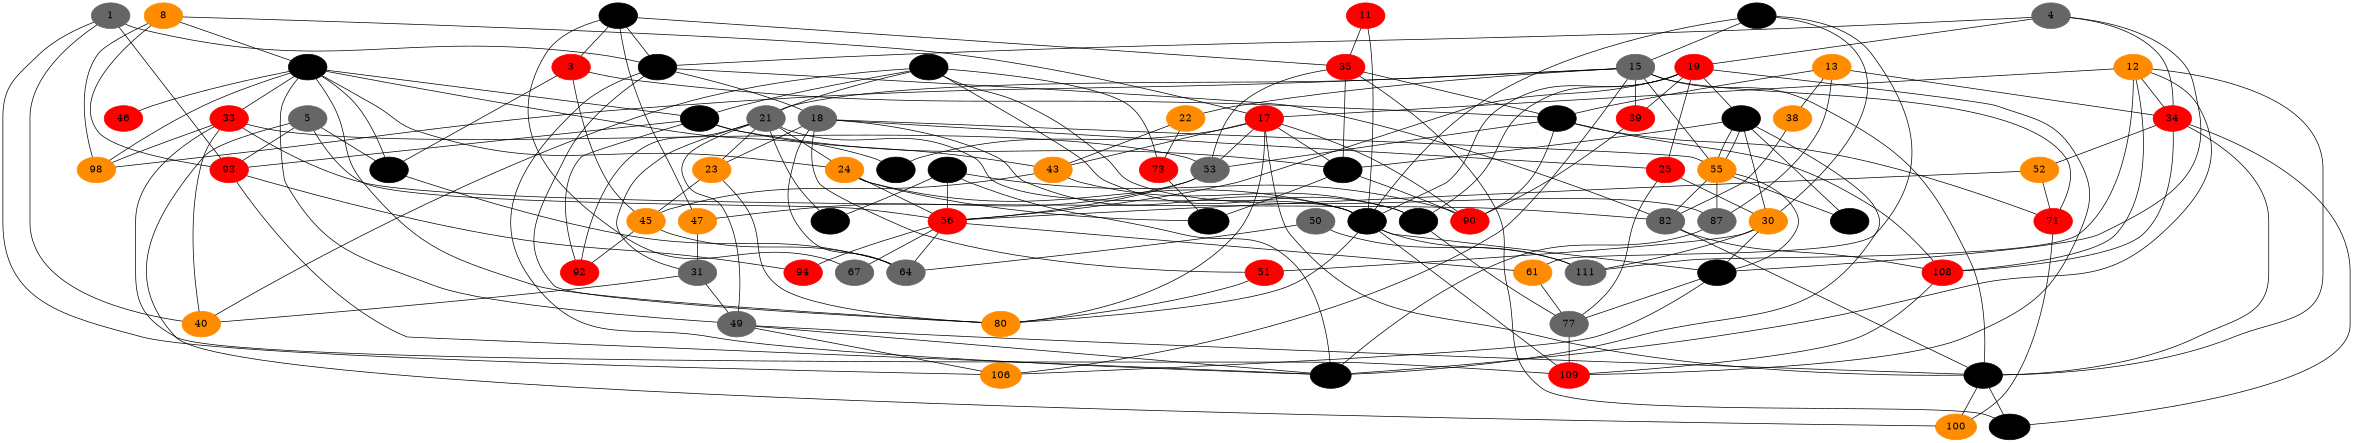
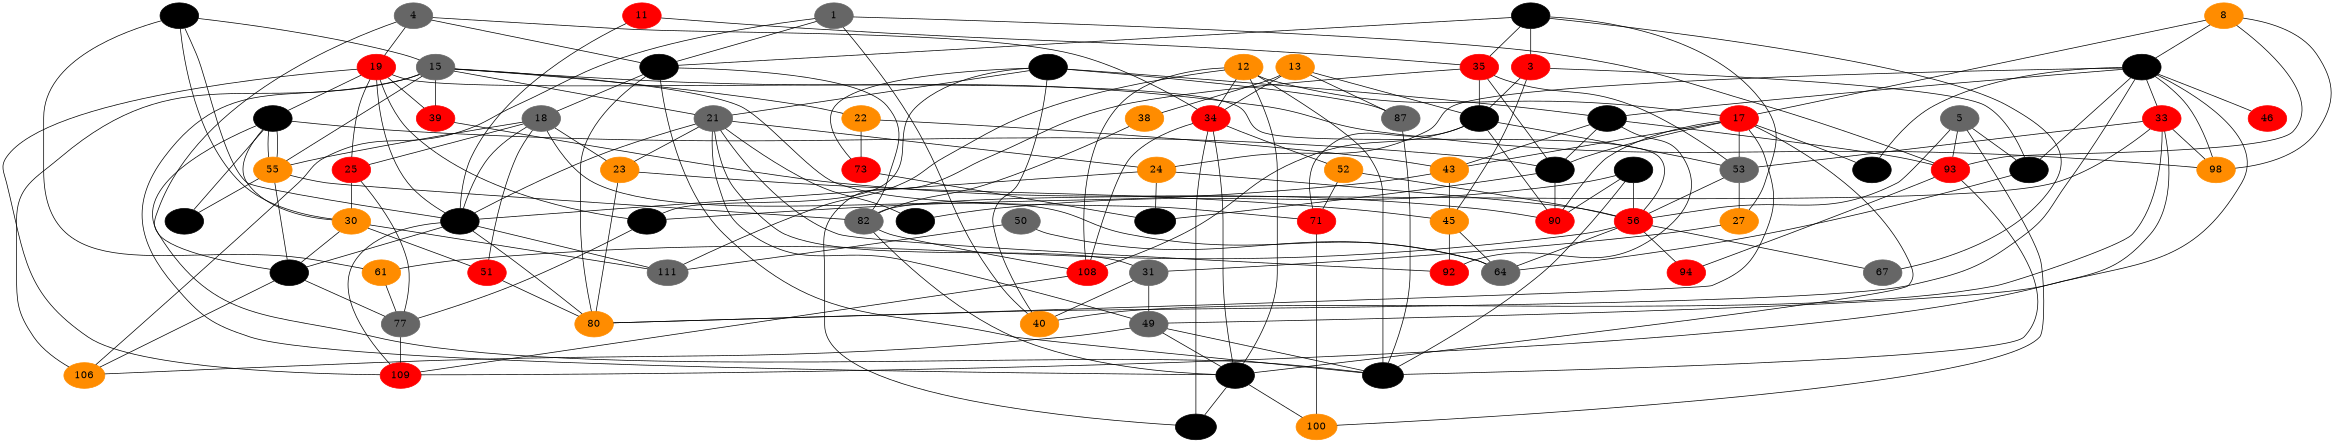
(1717, 191) -> none
(697, 221) -> (1739, 221)
